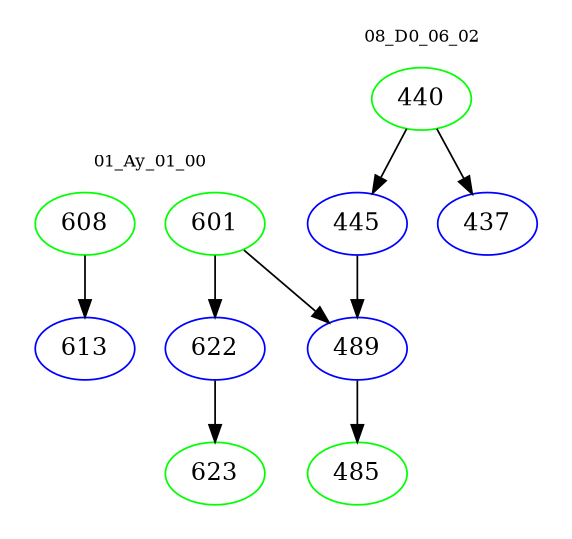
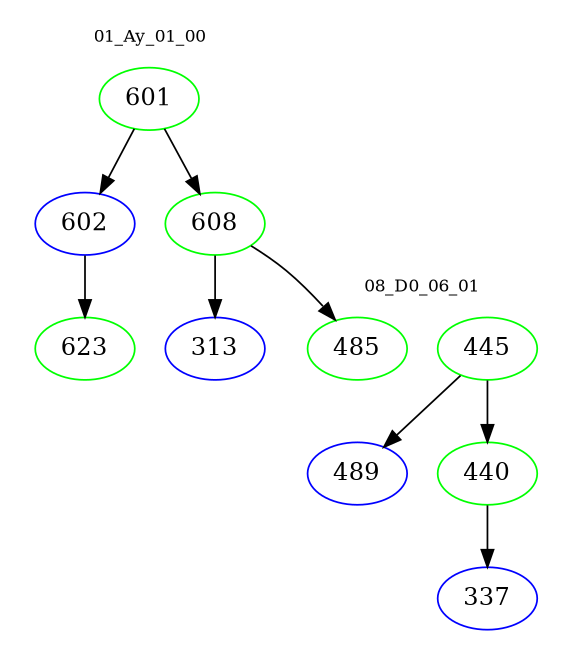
(422, 37) -> (422, 287)
(394, 153) -> (487, 403)
(357, 224) -> (487, 349)
(487, 224) -> (487, 598)
(267, 270) -> (178, 154)
(85, 349) -> (215, 349)
(215, 349) -> (85, 224)
(357, 403) -> (305, 288)
